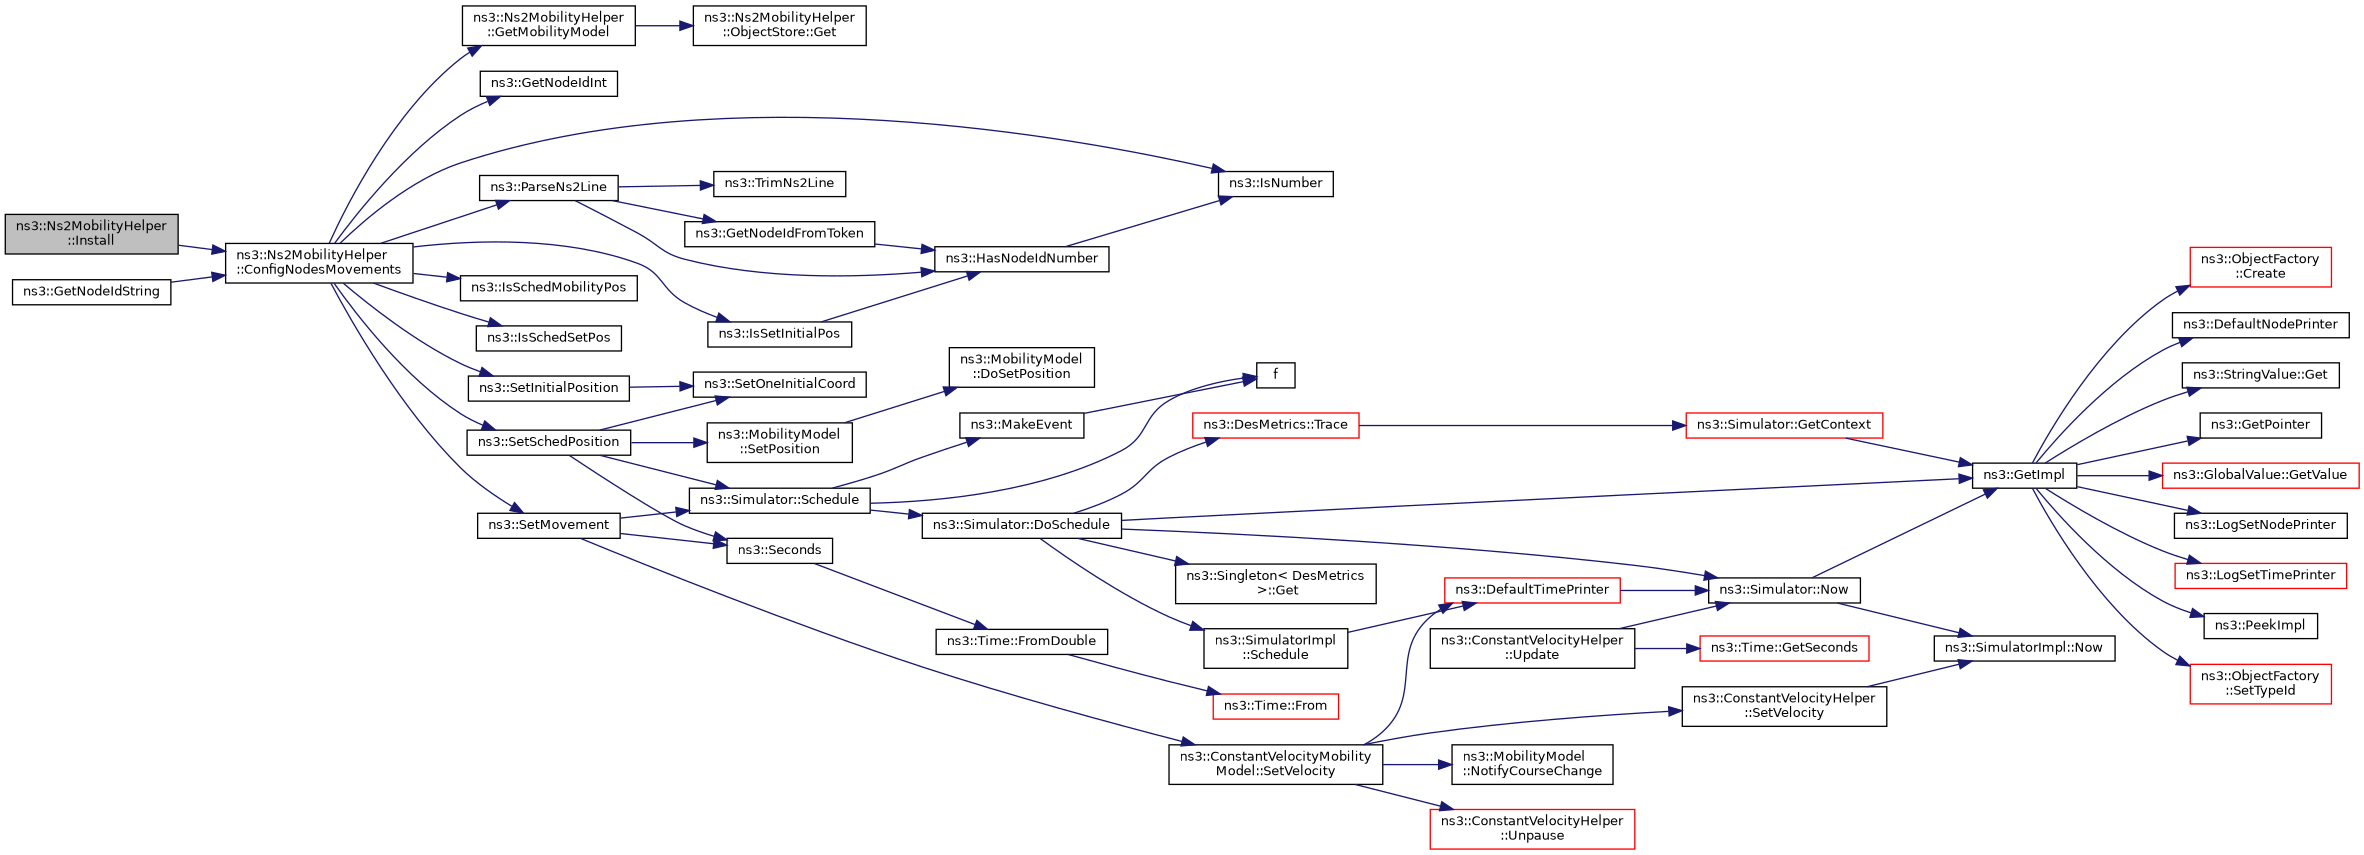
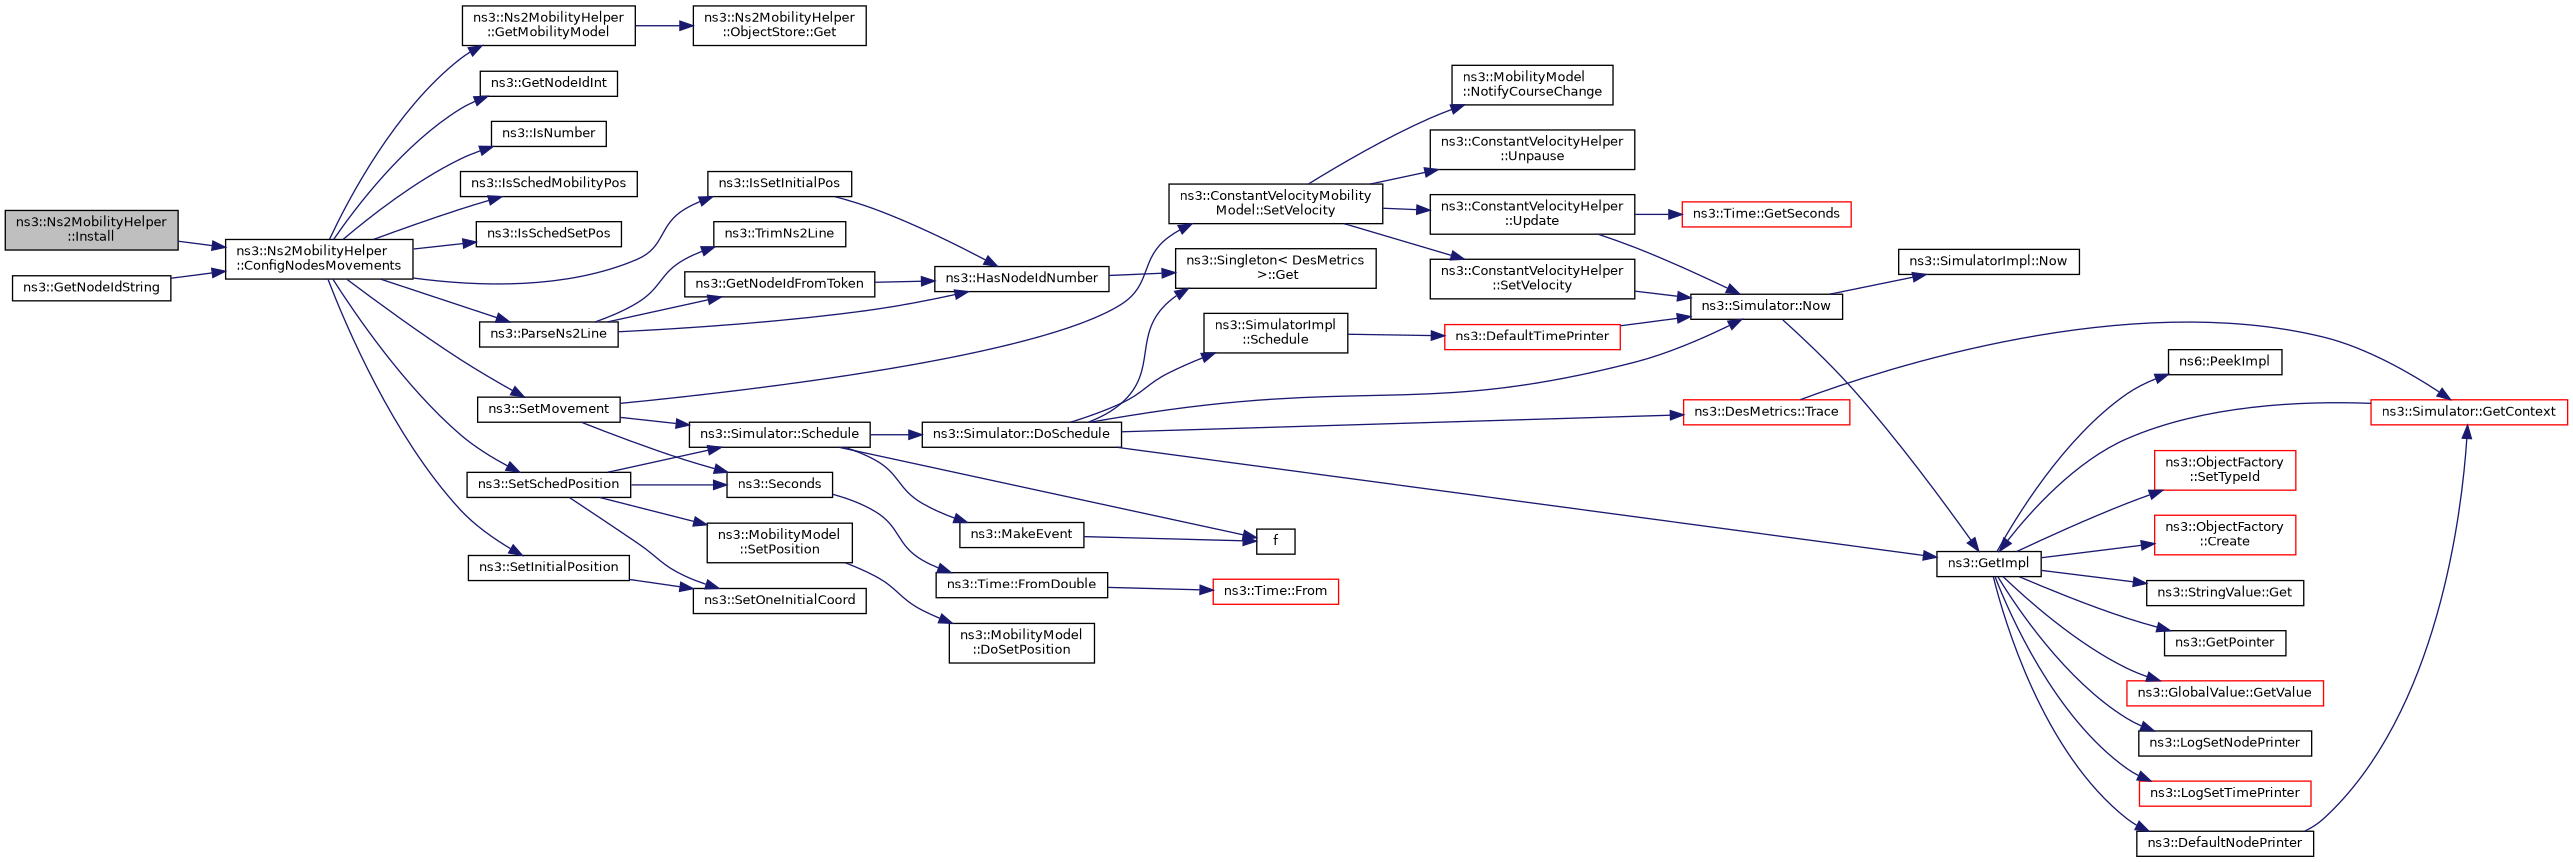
(1142, 224) -> (1135, 274)
(2261, 626) -> (2225, 362)
none -> (2424, 653)
(1913, 675) -> (1656, 294)
(1406, 679) -> (1400, 209)
(1533, 829) -> (1533, 150)
